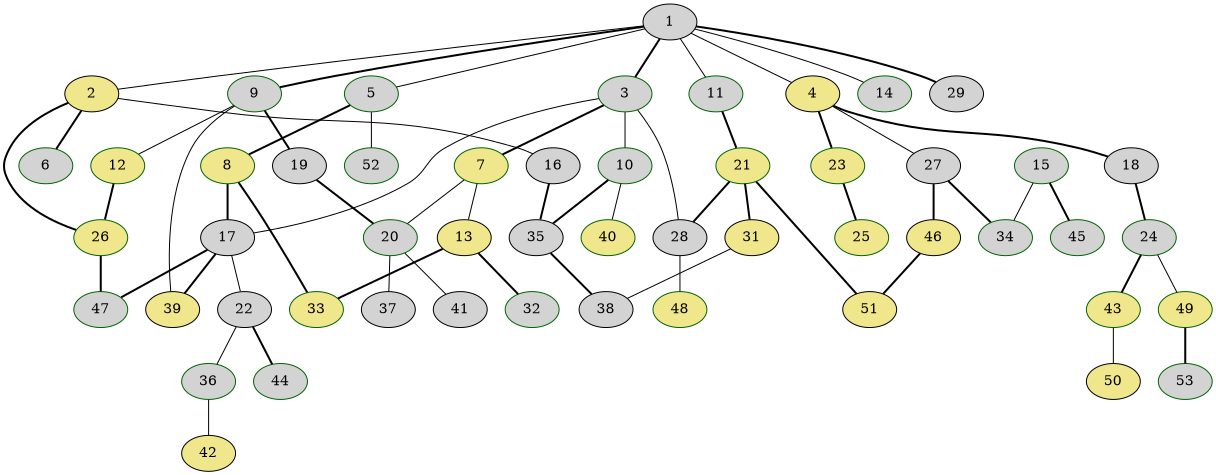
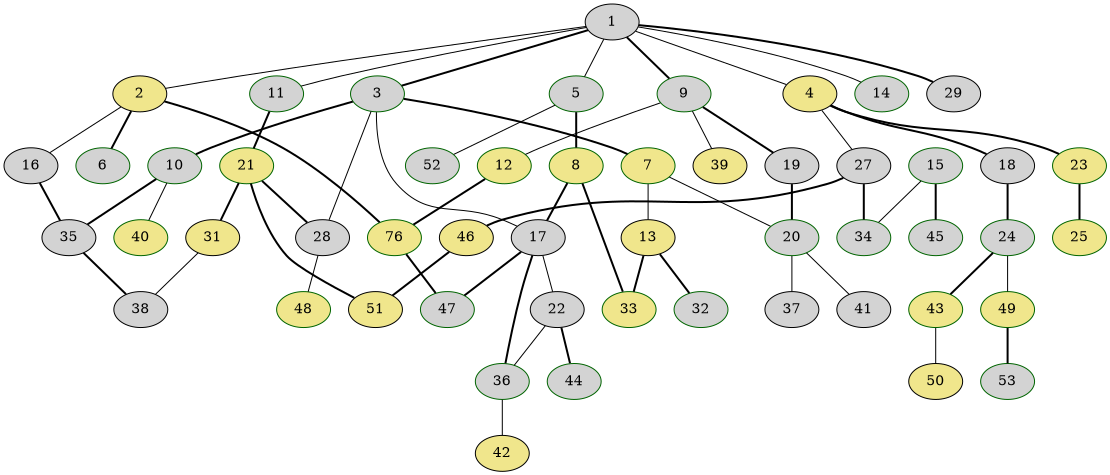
(625, 130) -> (274, 126)
(101, 238) -> (394, 238)
(200, 274) -> (517, 309)
